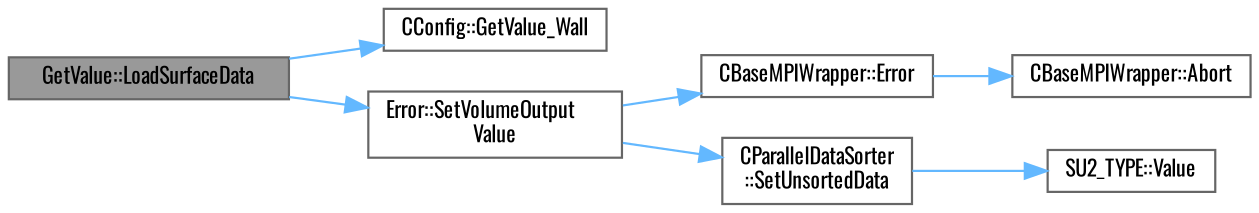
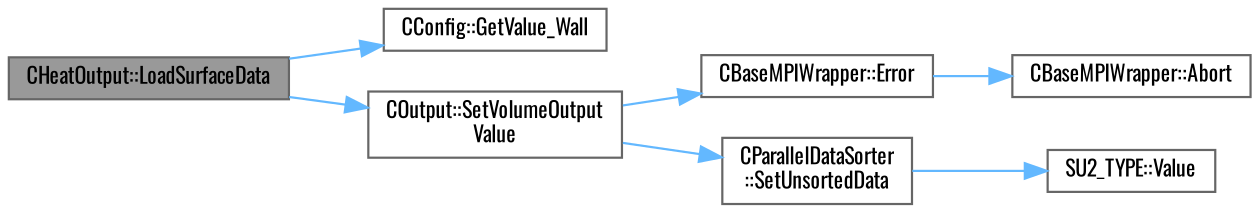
(149, 78) -> (149, 78)
(495, 125) -> (495, 125)
